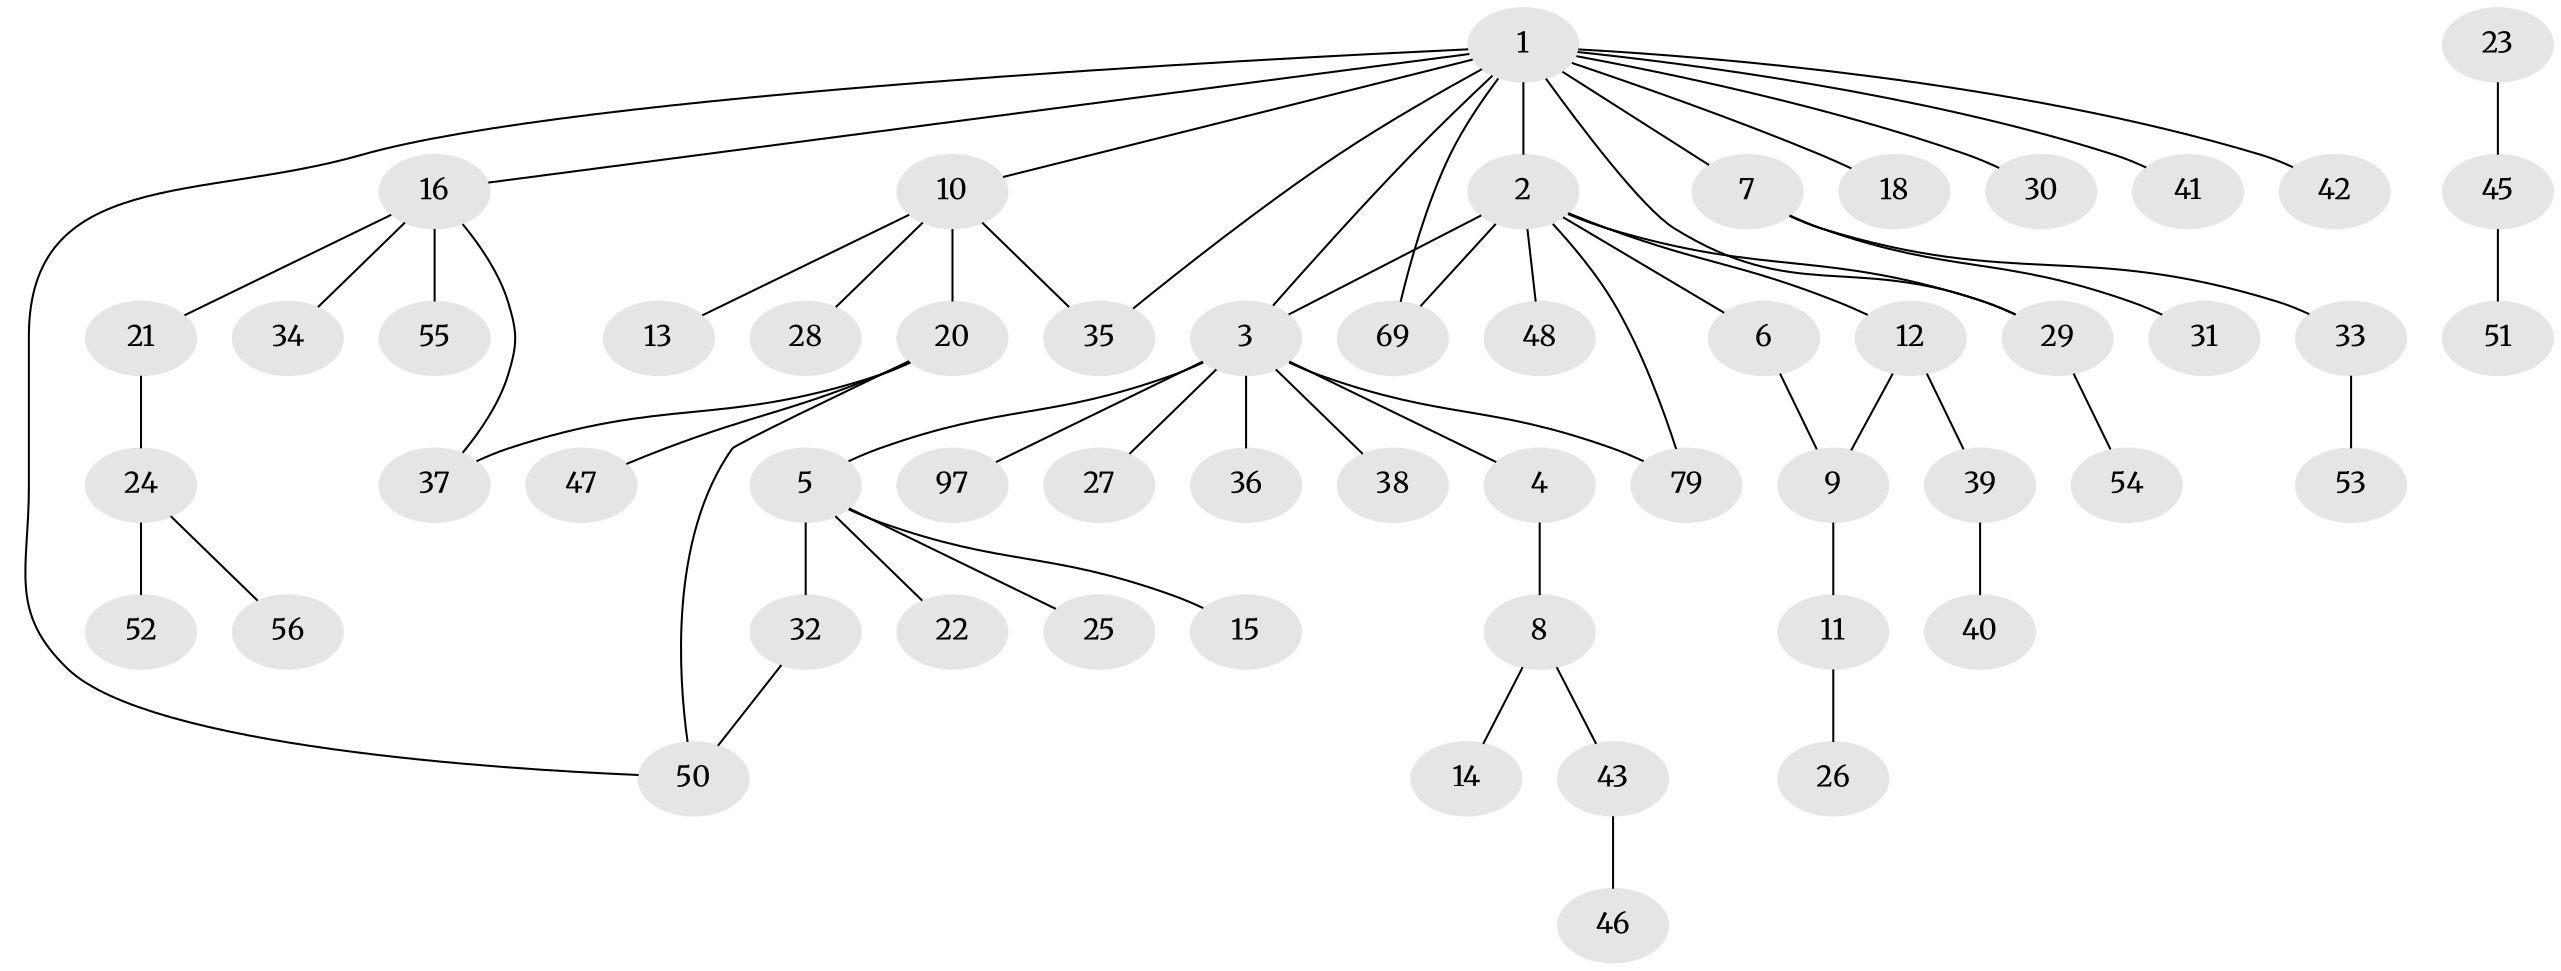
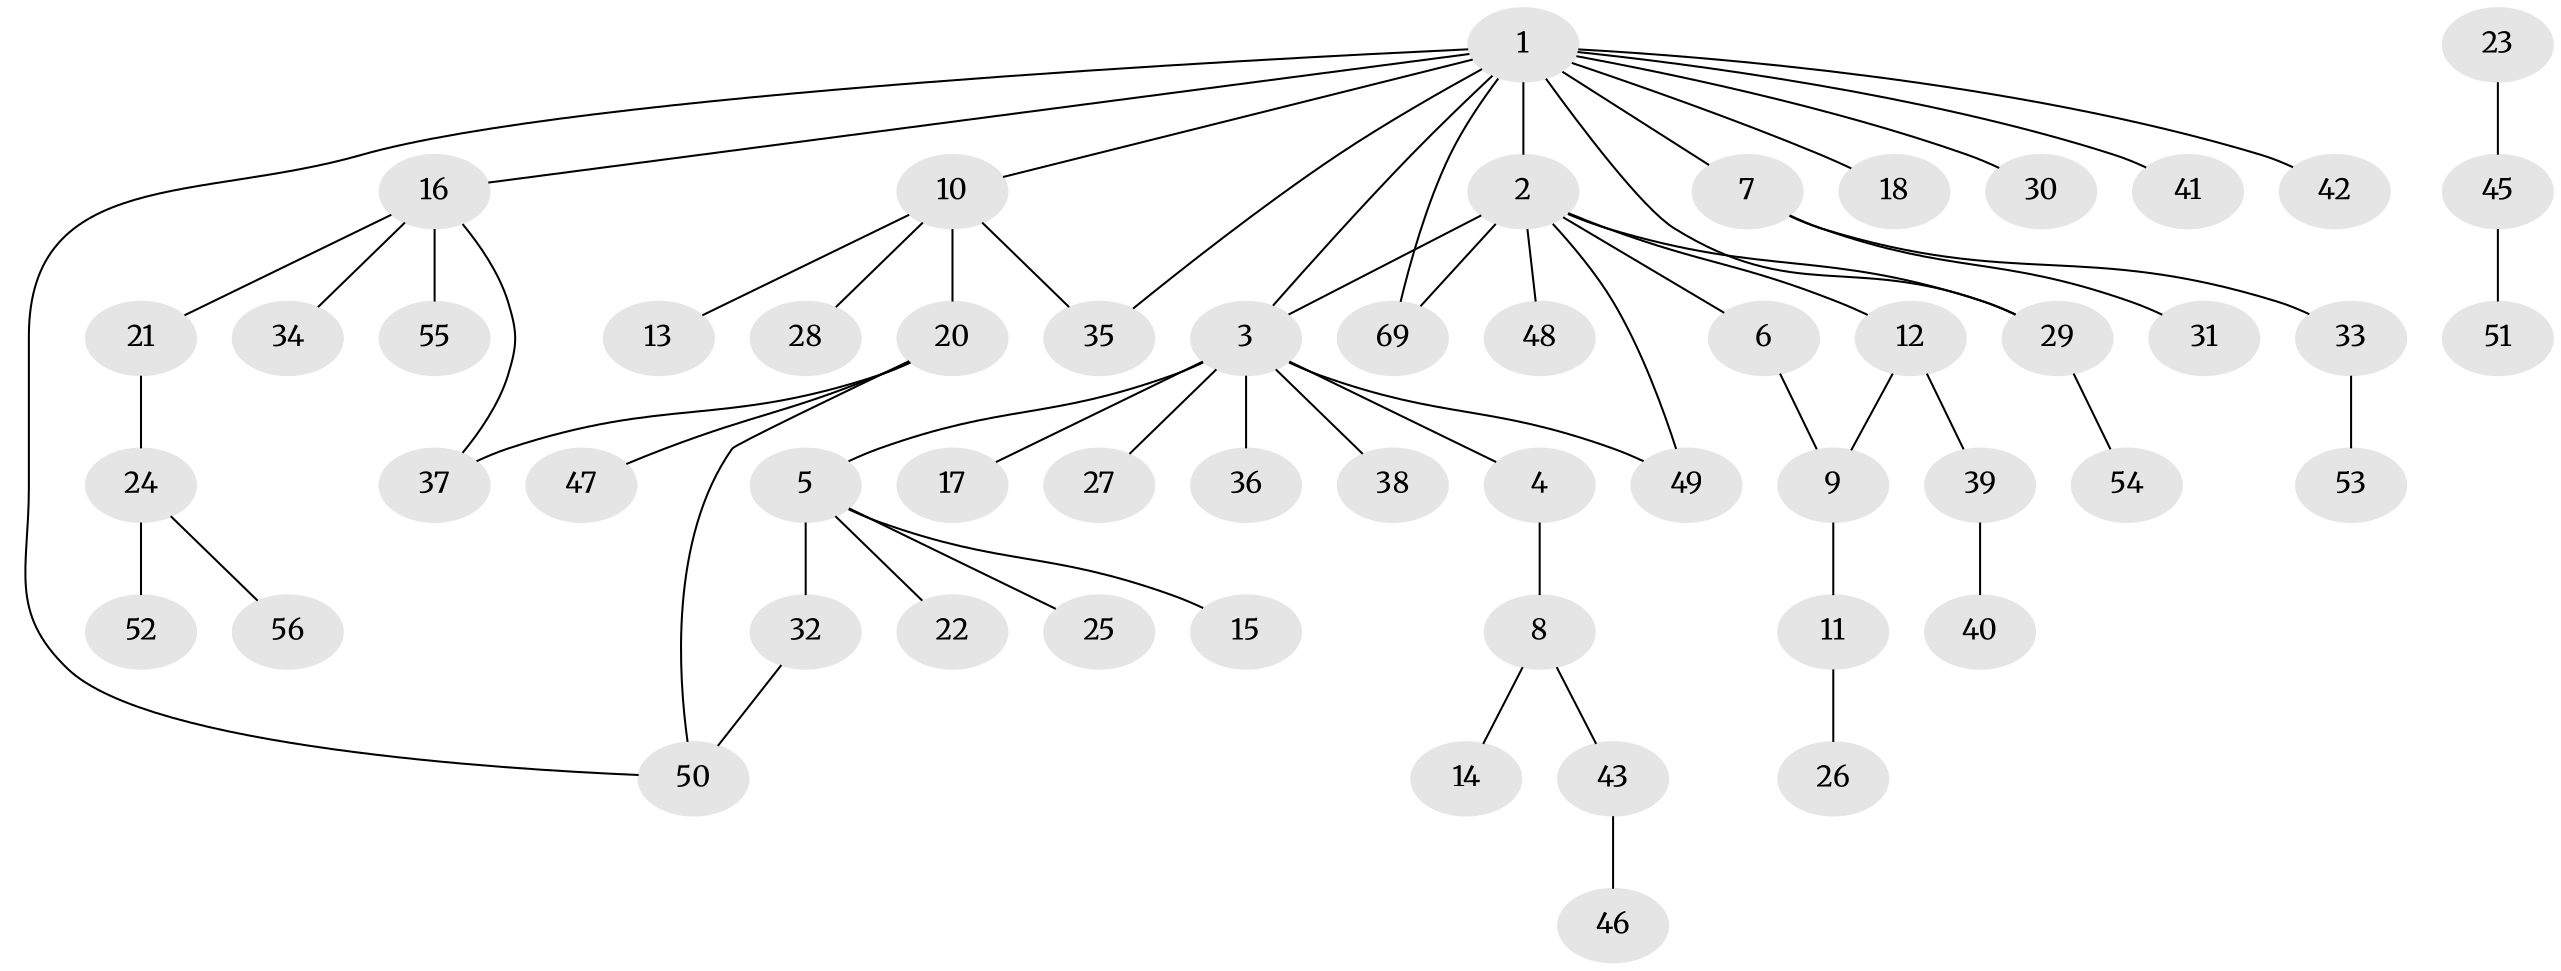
(952, 485) -> (952, 485)
(1686, 485) -> (1686, 485)
